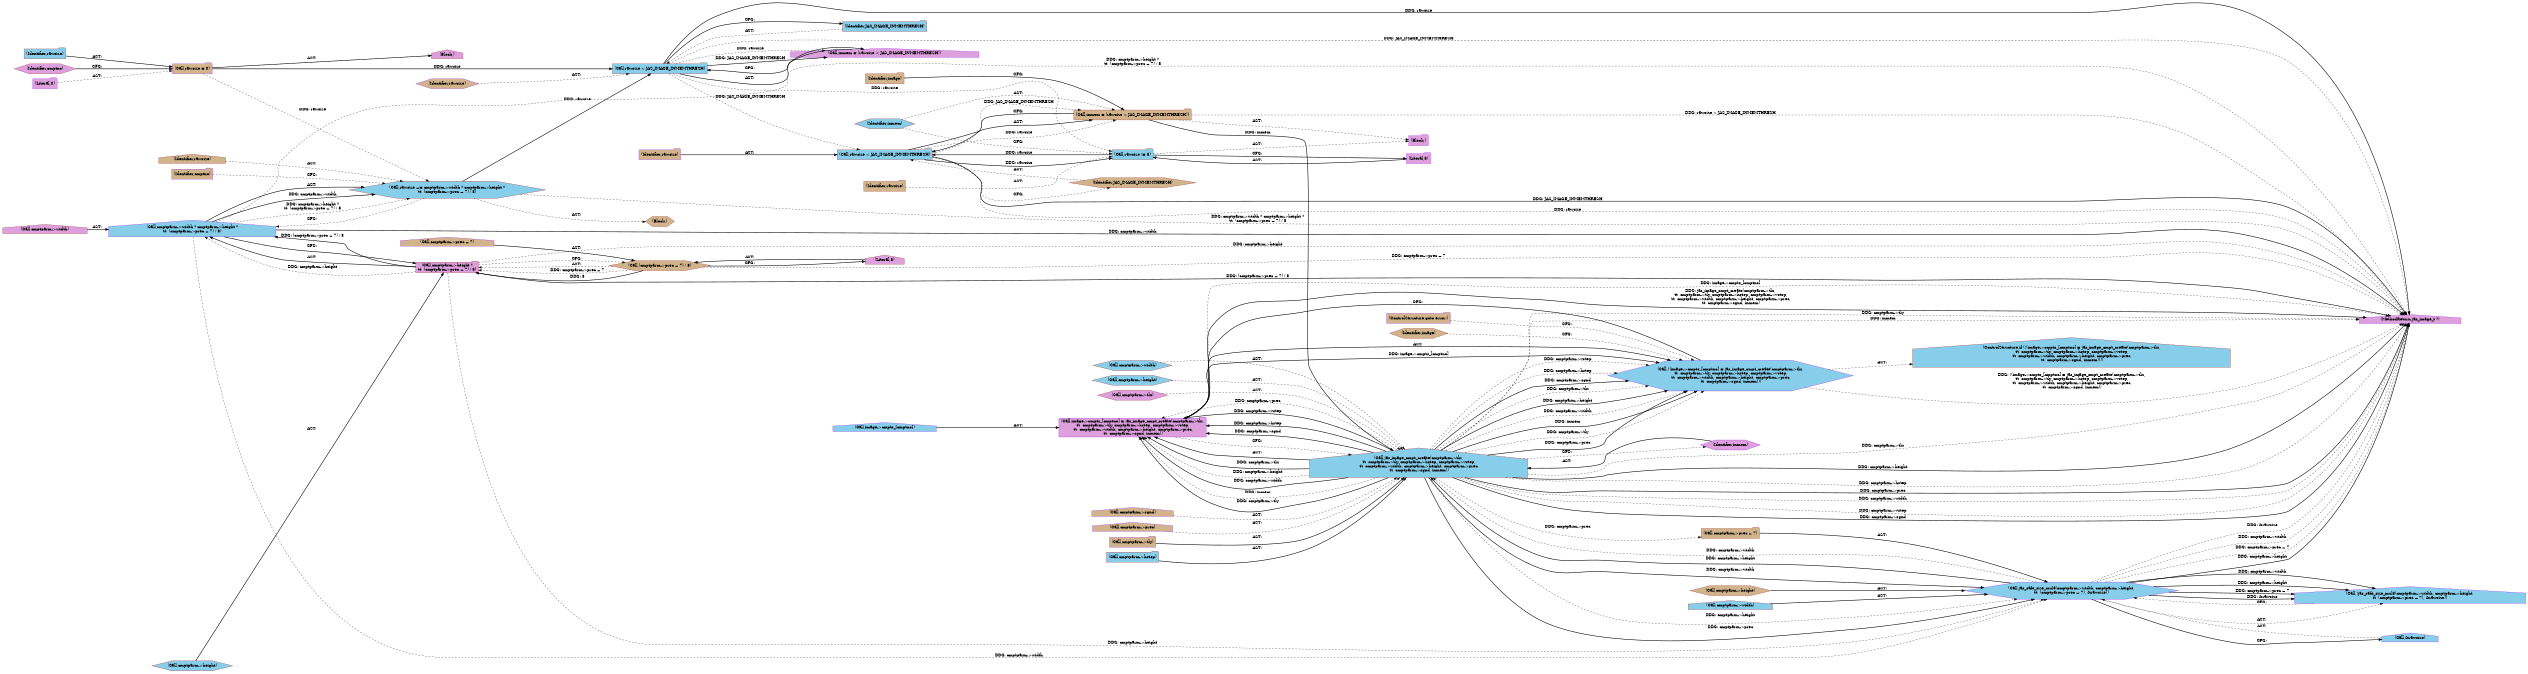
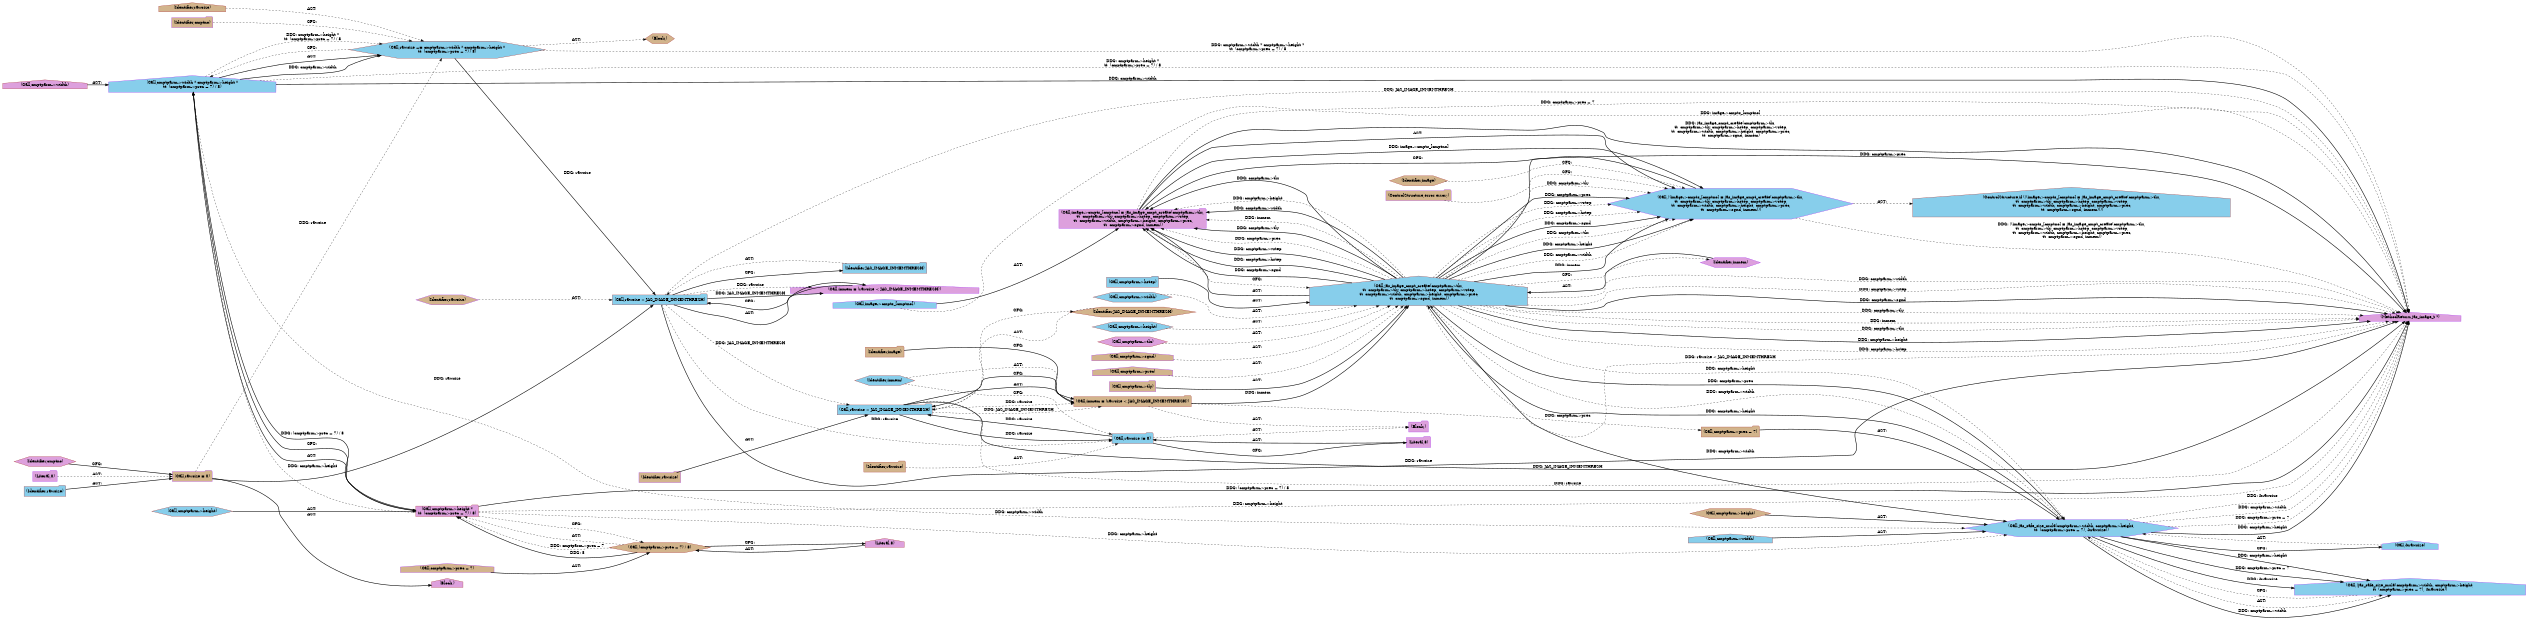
(1558, 258) -> (1667, 103)
(1419, 318) -> (1419, 196)
